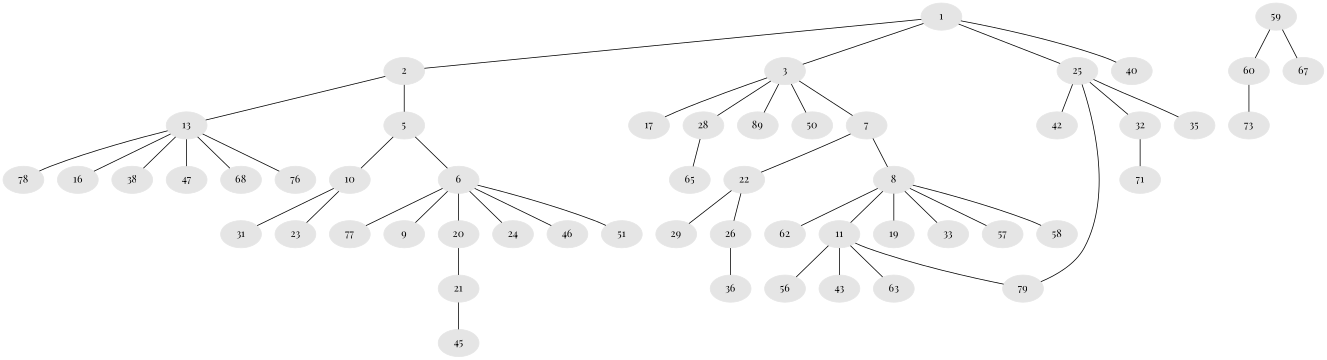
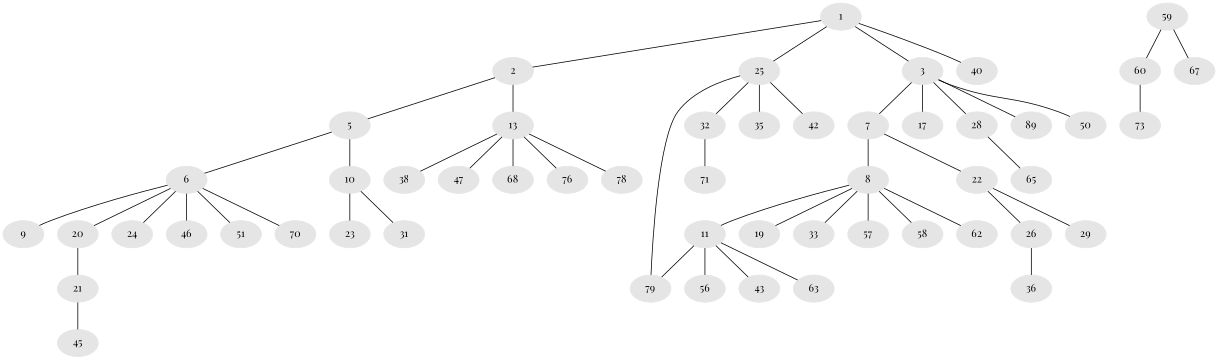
(78, 180) -> none
(350, 234) -> (295, 234)
